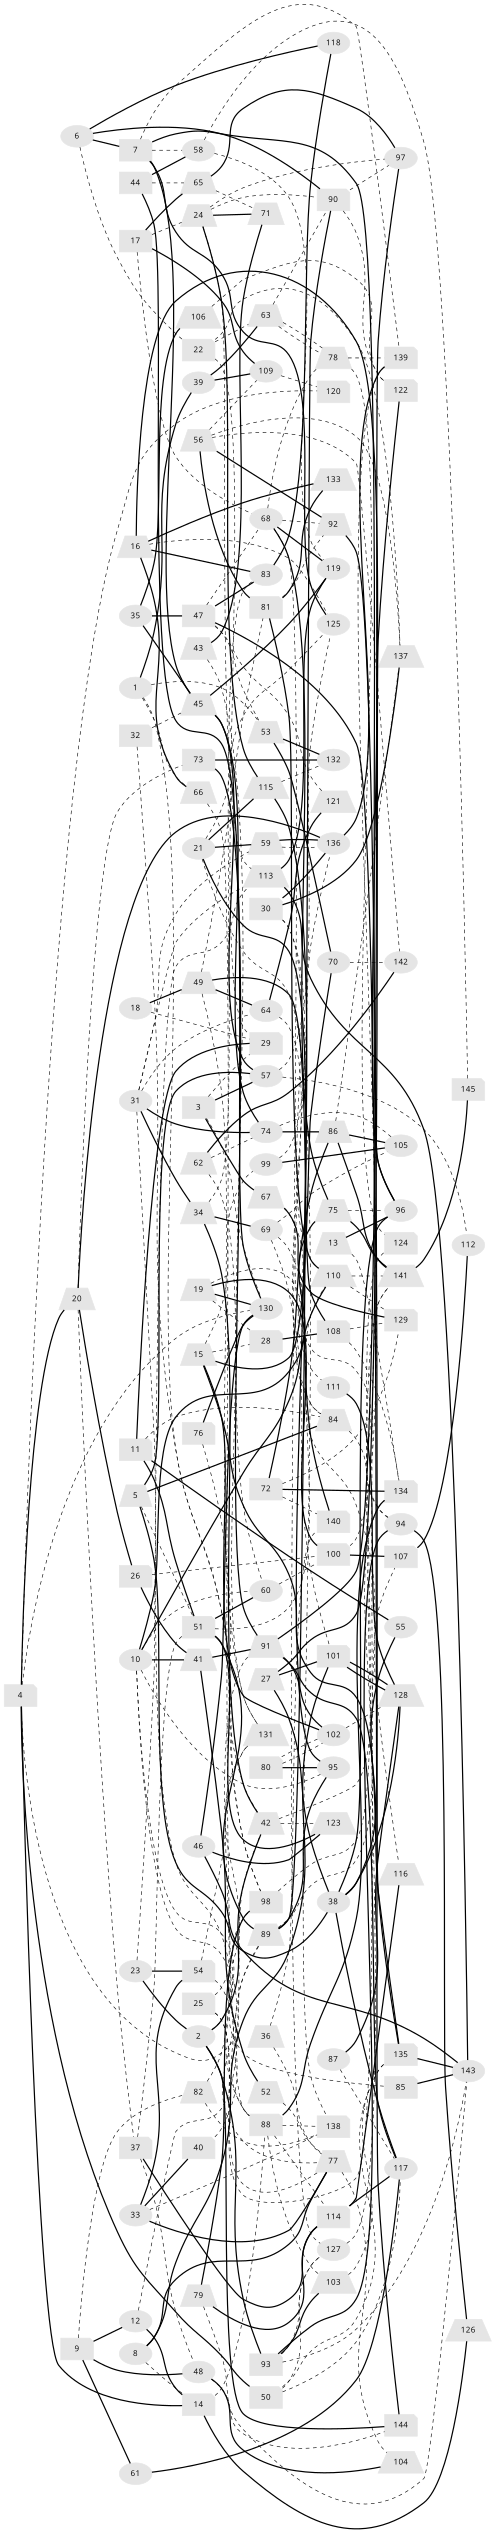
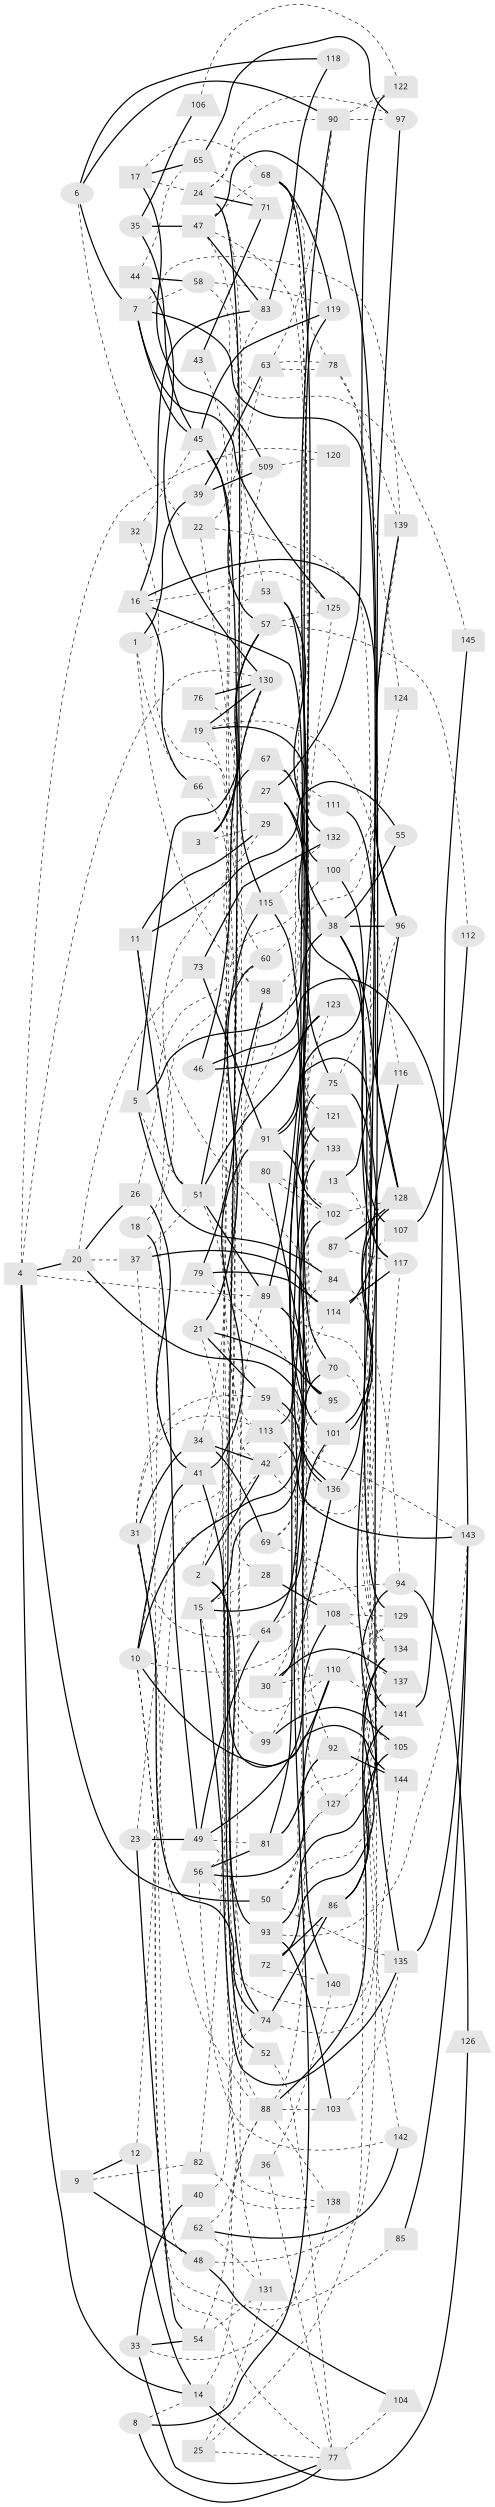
(266, 371) -> (266, 467)
(162, 2005) -> (168, 1839)
(136, 2474) -> none
